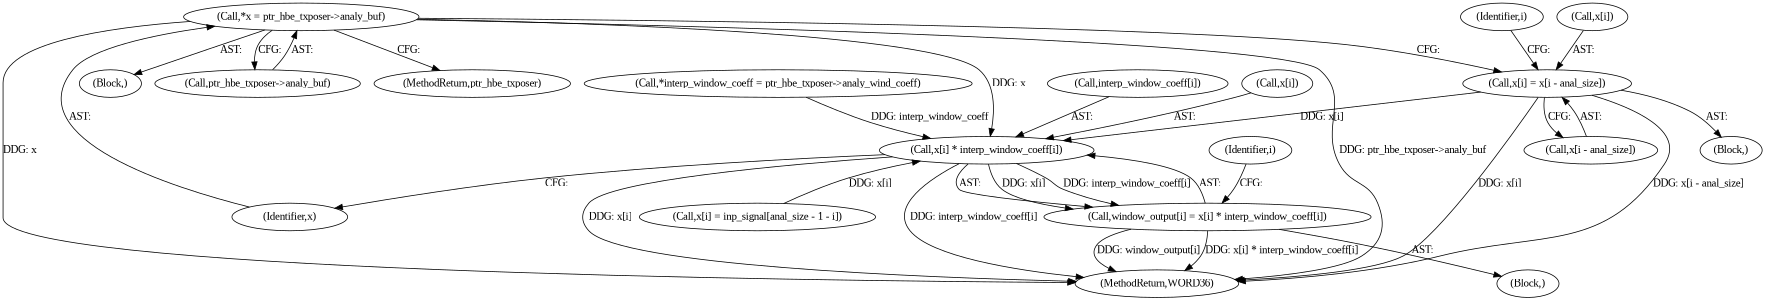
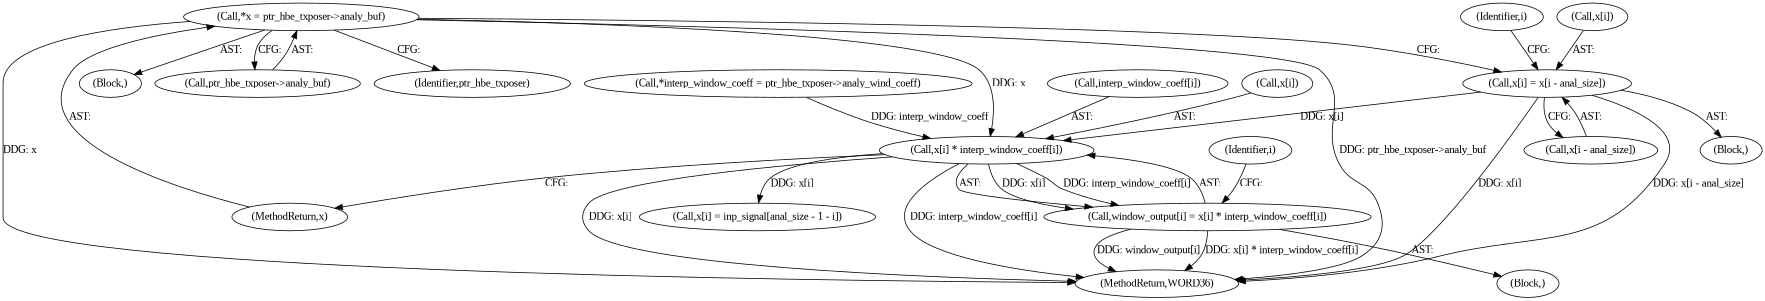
(472, 84) -> (472, 84)
(847, 179) -> (782, 171)
(290, 217) -> (290, 217)
